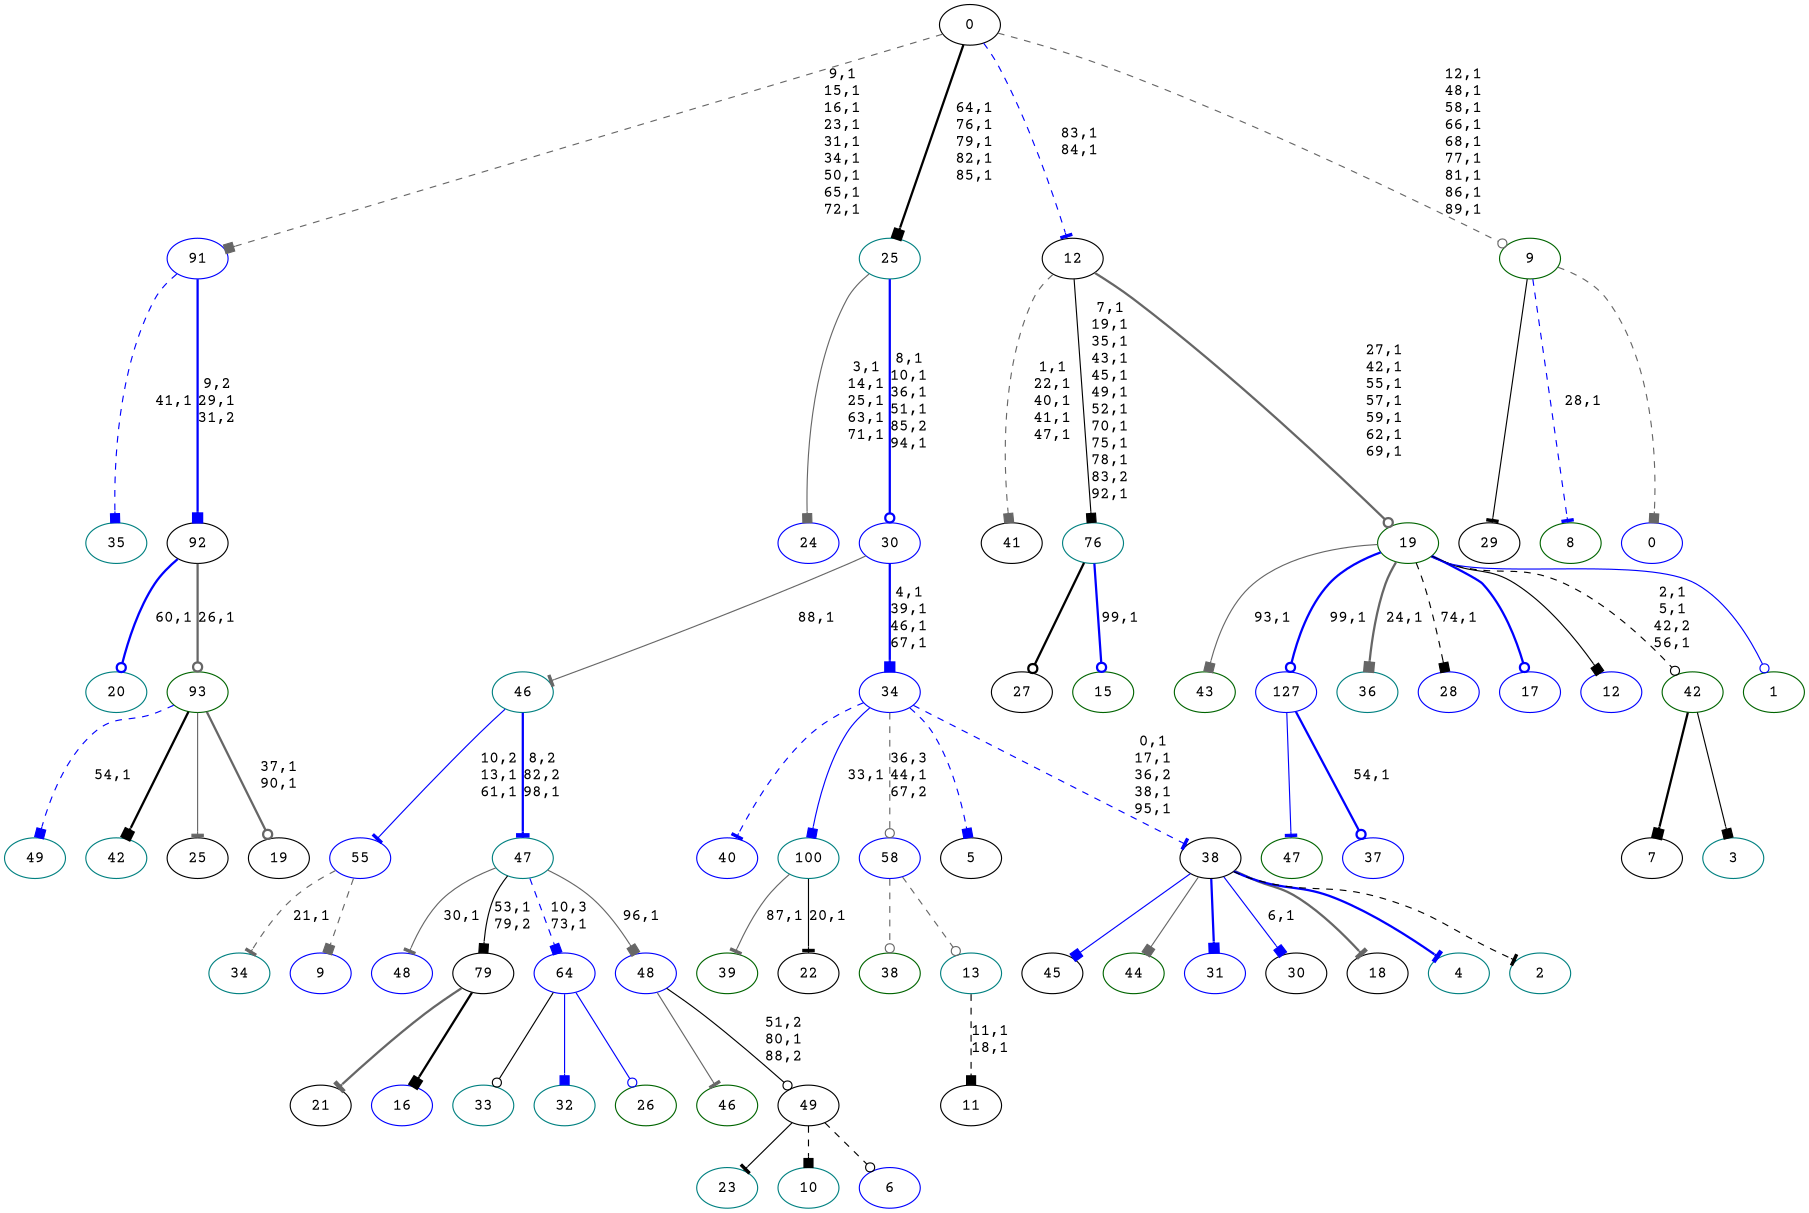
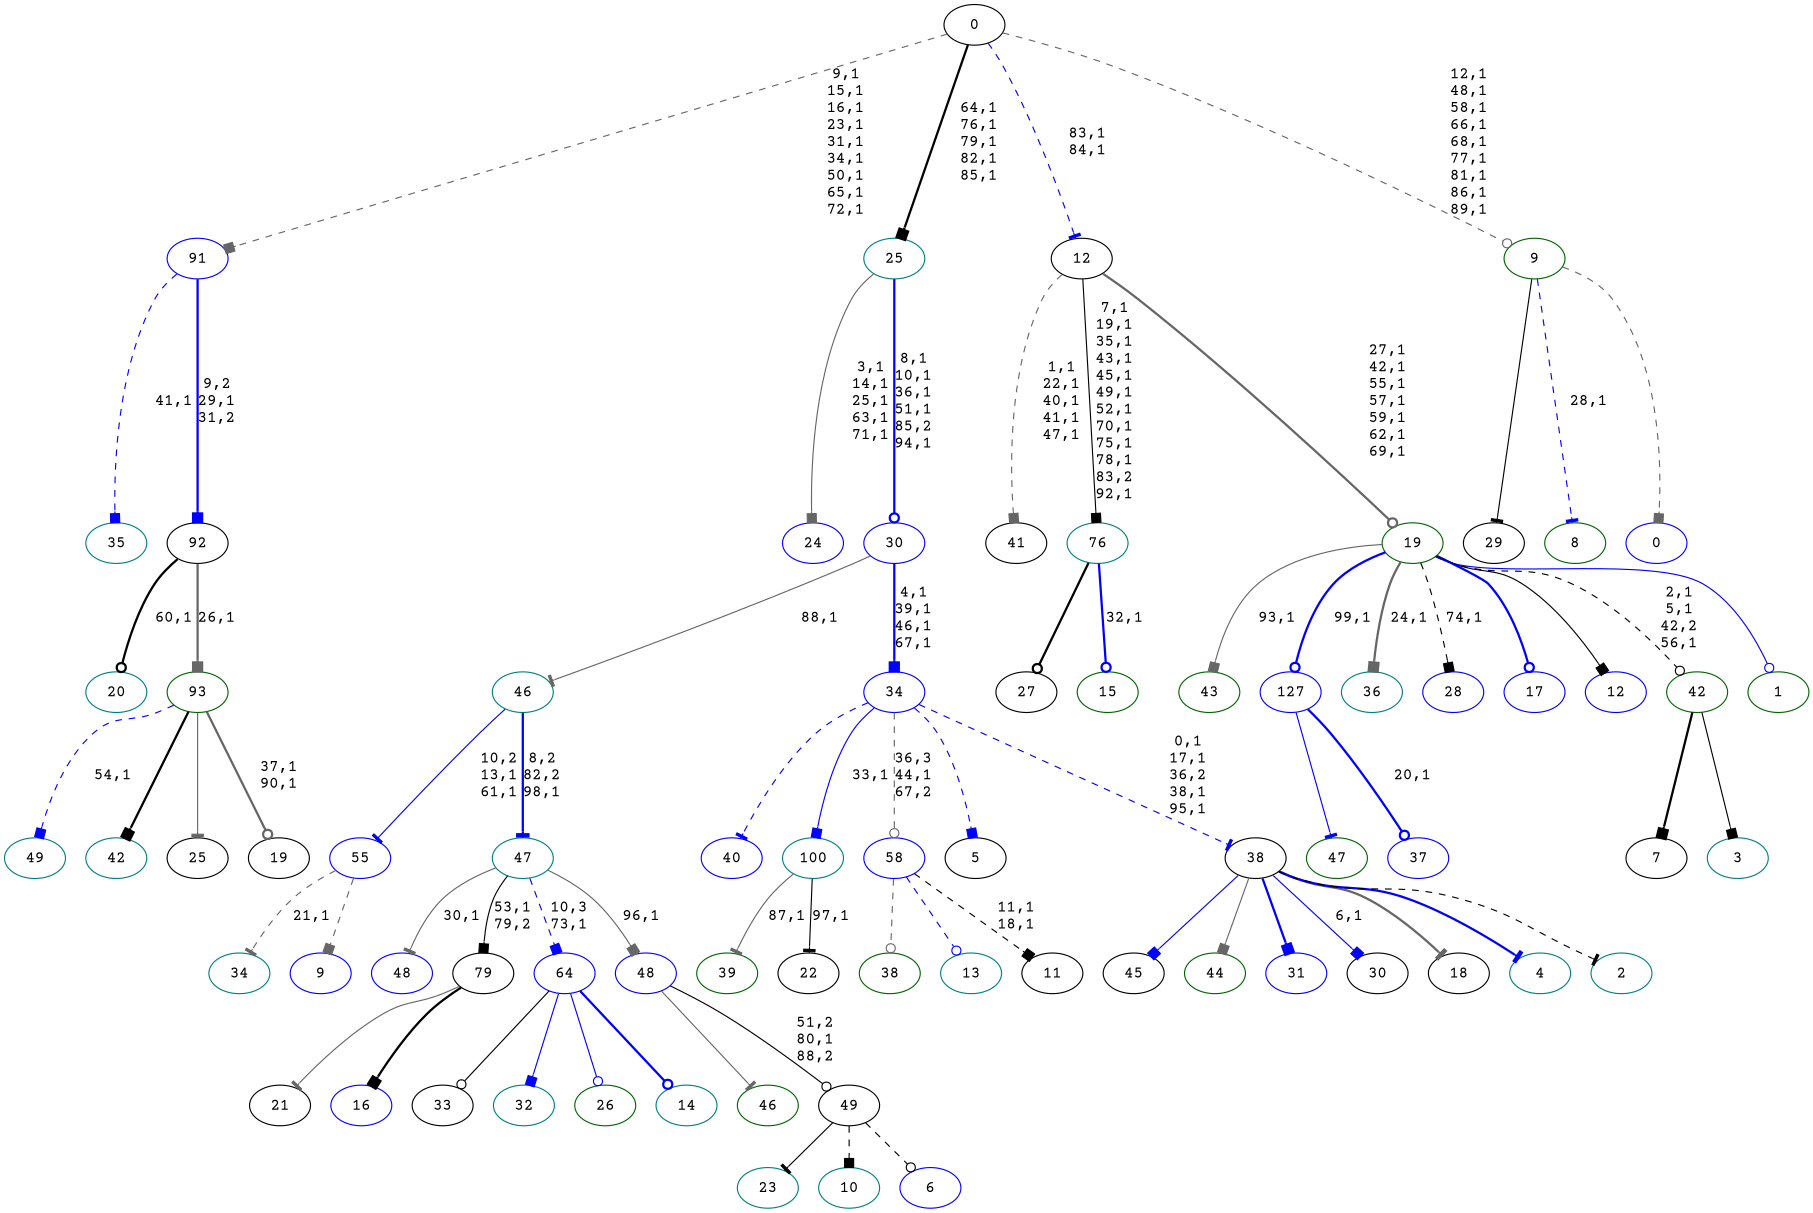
(142, 607) -> (142, 607)
(198, 613) -> (198, 612)
(1120, 618) -> (1125, 618)
(1372, 775) -> (1413, 775)
(928, 912) -> (930, 912)
(828, 916) -> (831, 916)
(400, 1034) -> (371, 1021)
(971, 1034) -> (969, 912)
(483, 1105) -> (443, 1105)
none -> (687, 1105)
